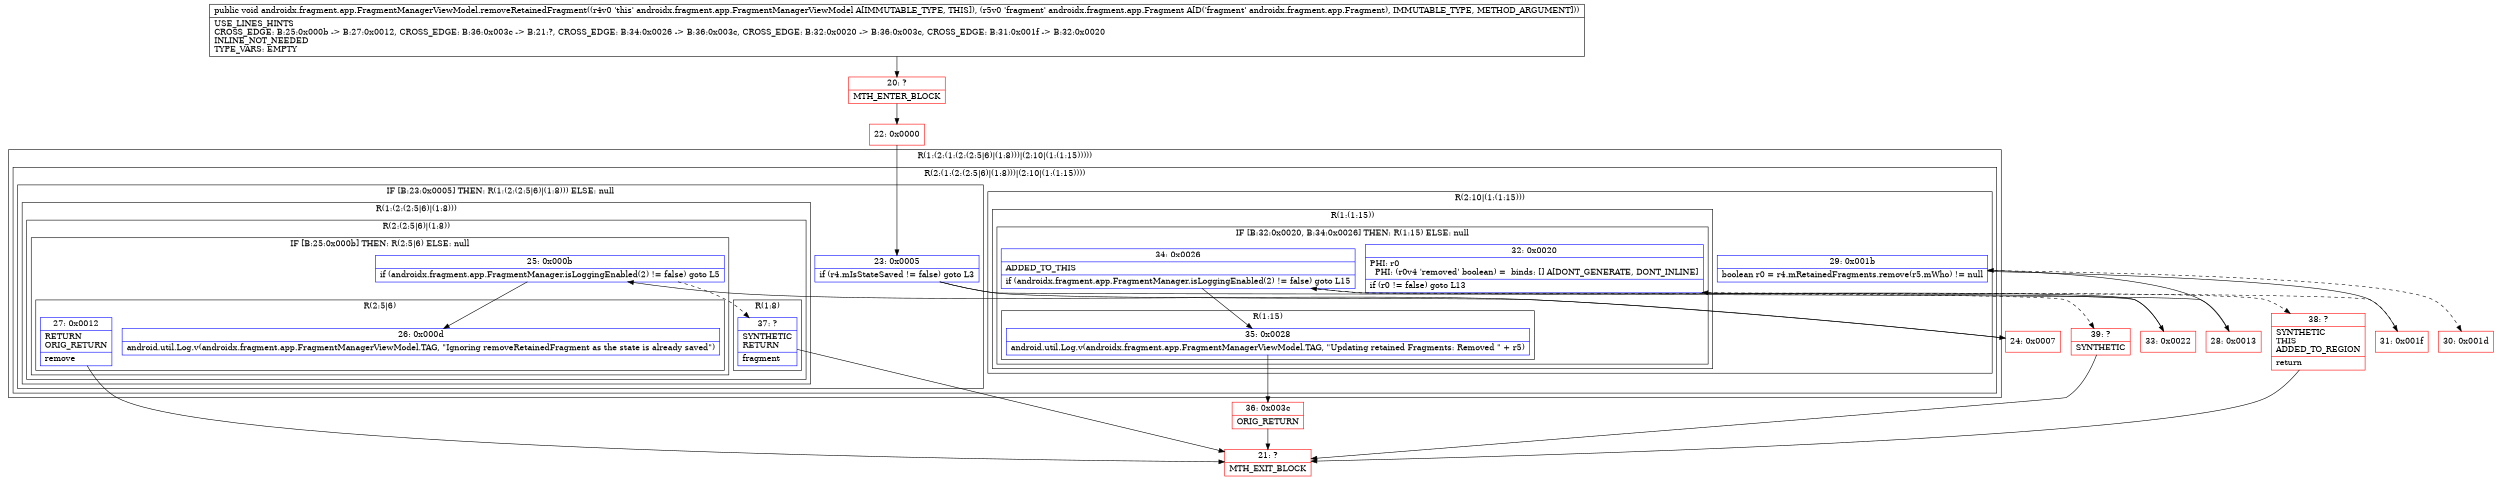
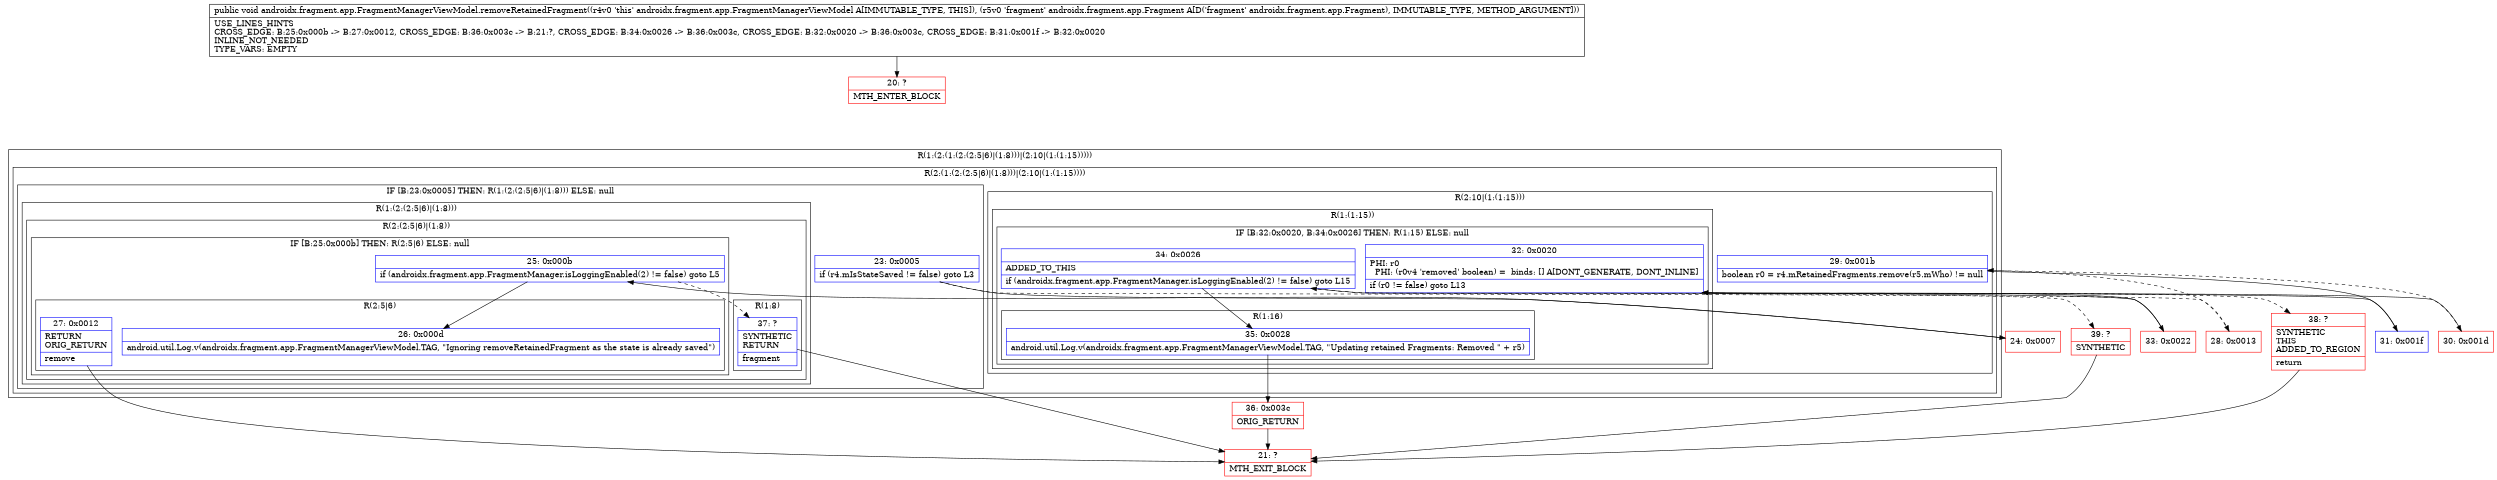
(897, 135) -> none
(2120, 280) -> (2120, 280)
(1263, 294) -> (1263, 294)
(2060, 294) -> (2060, 294)
none -> (2092, 294)
(1268, 317) -> (1268, 317)
(2402, 342) -> (2402, 342)
